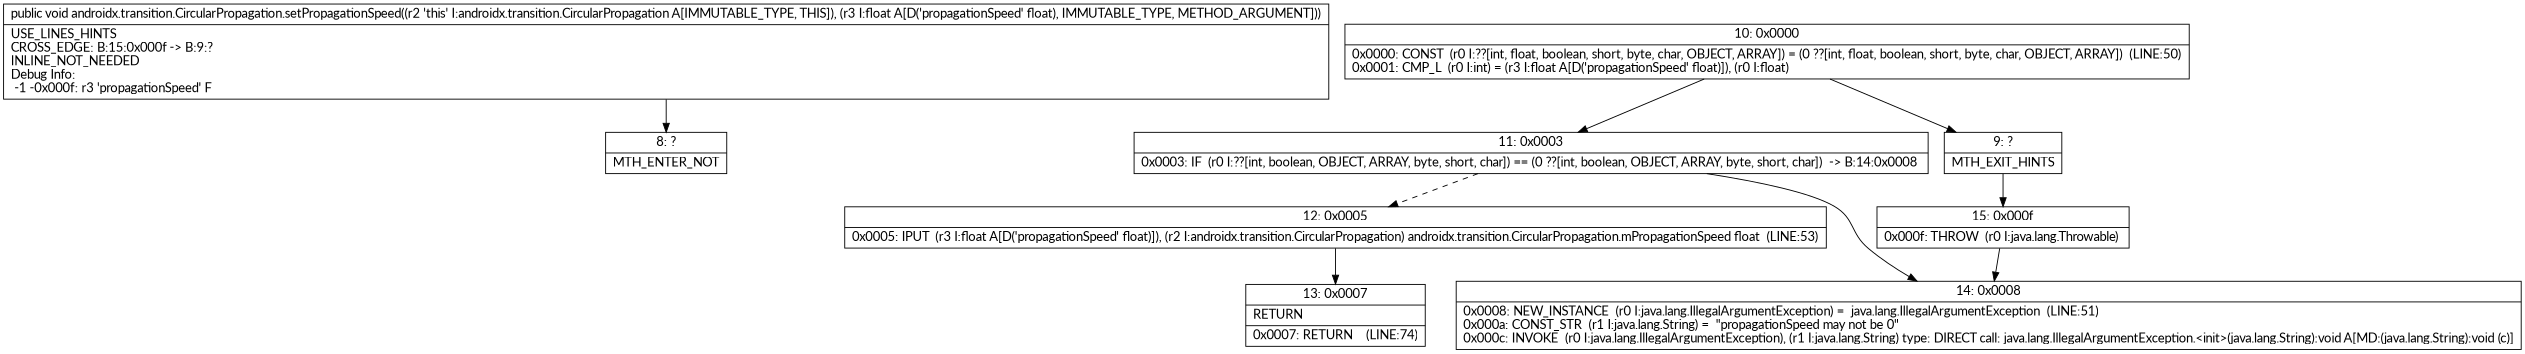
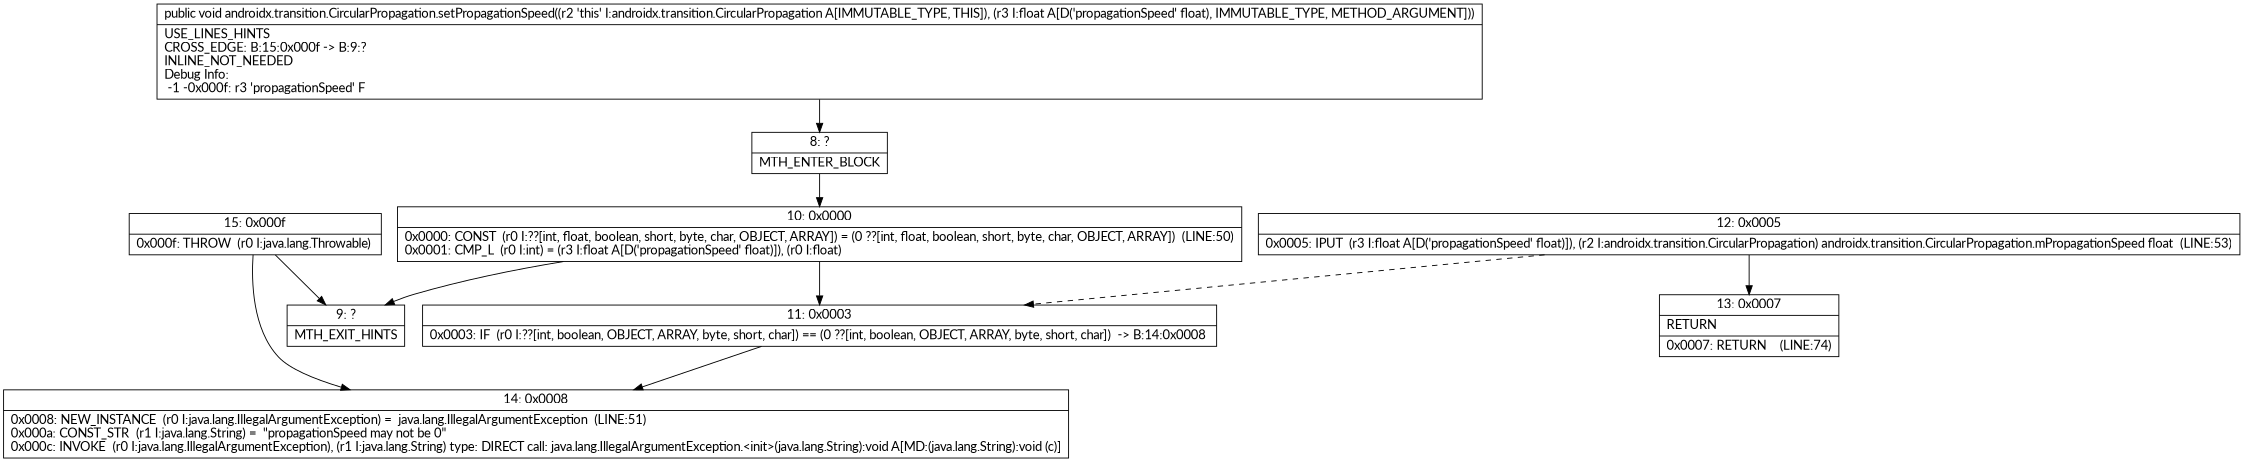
(666, 163) -> (820, 163)
none -> (820, 186)
(2003, 186) -> (297, 277)
(1438, 189) -> (1289, 279)
